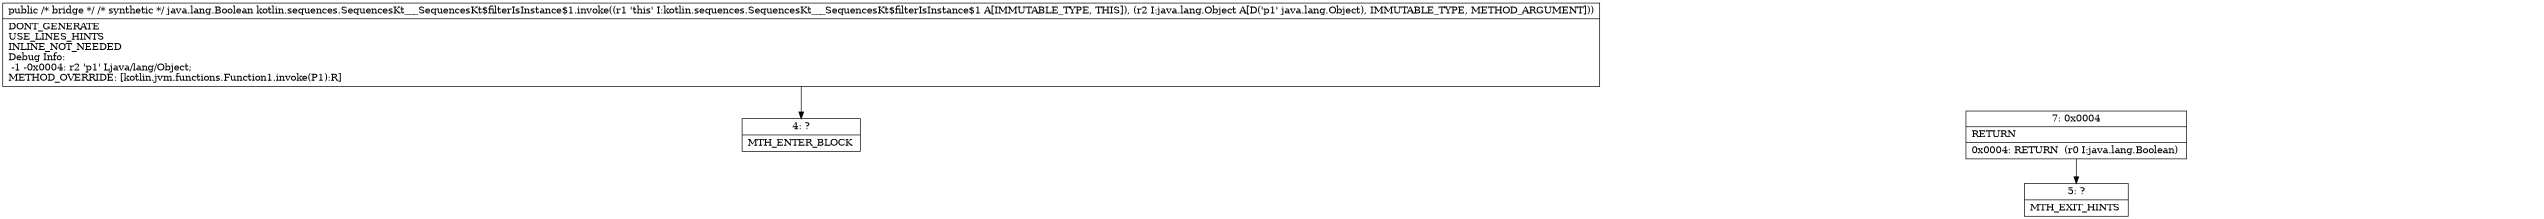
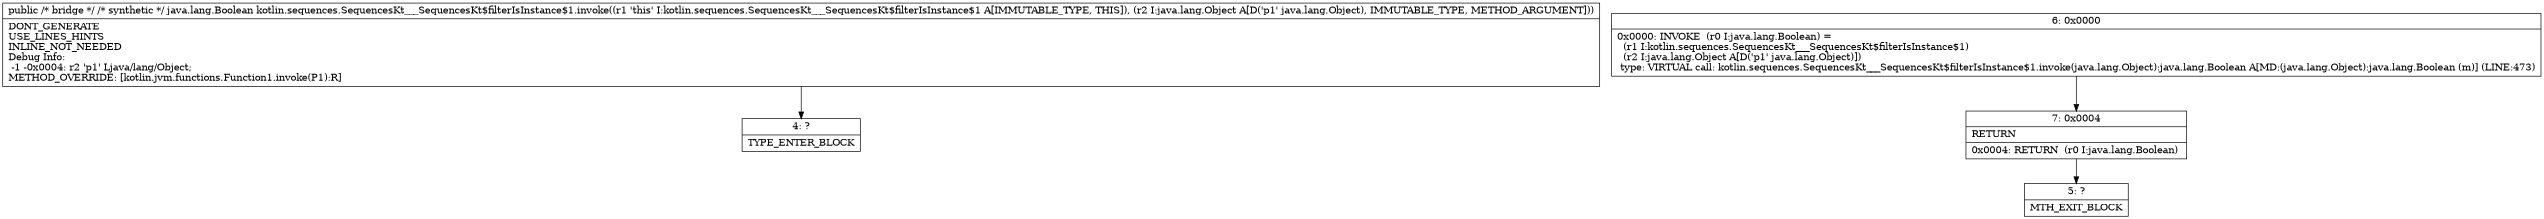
none -> (2076, 45)
(800, 143) -> (801, 143)
(2075, 208) -> (2076, 208)
